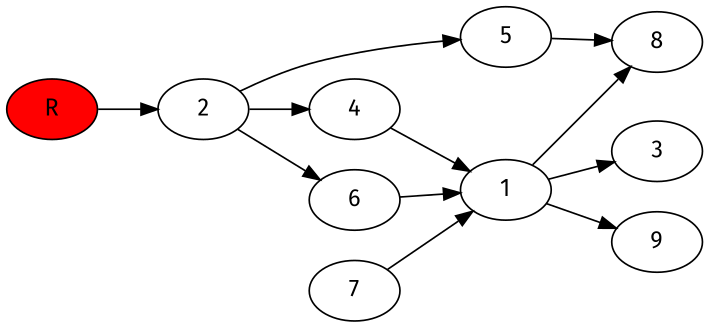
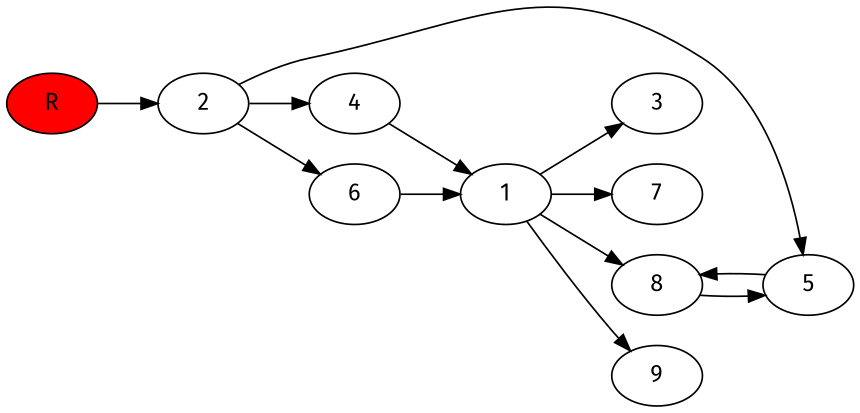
(423, 245) -> (573, 194)
none -> (724, 296)
